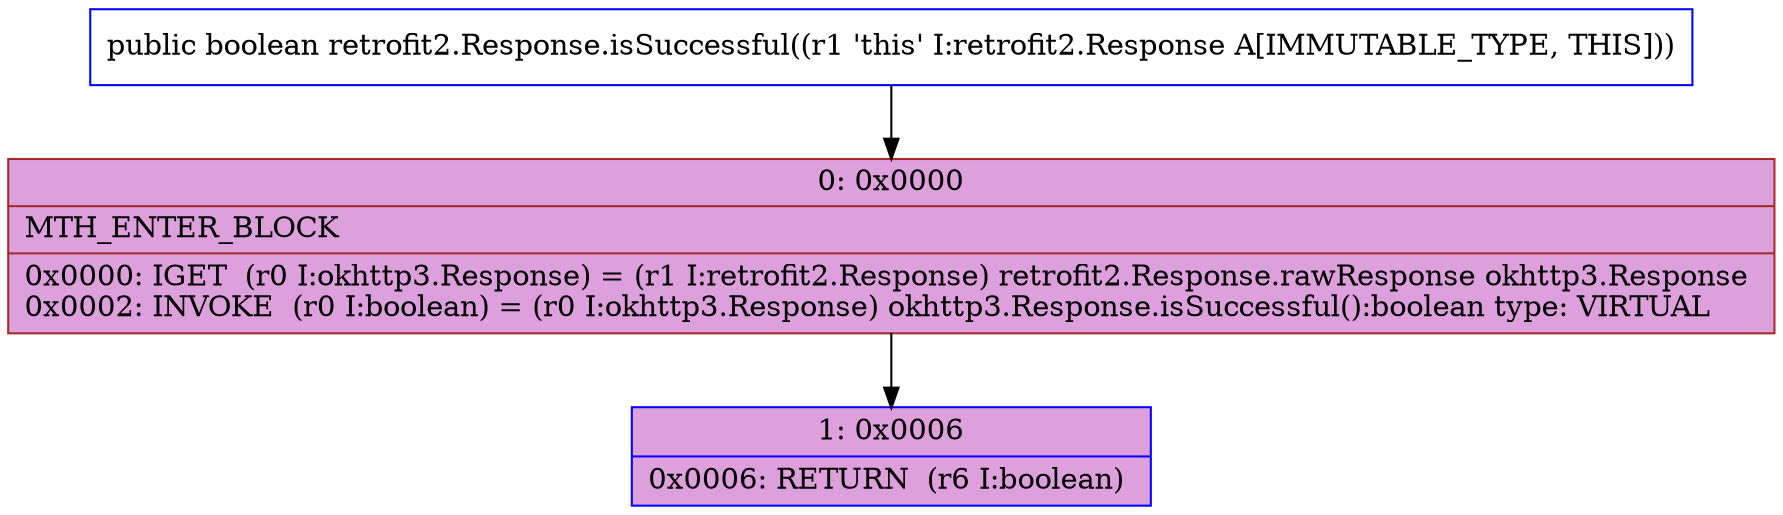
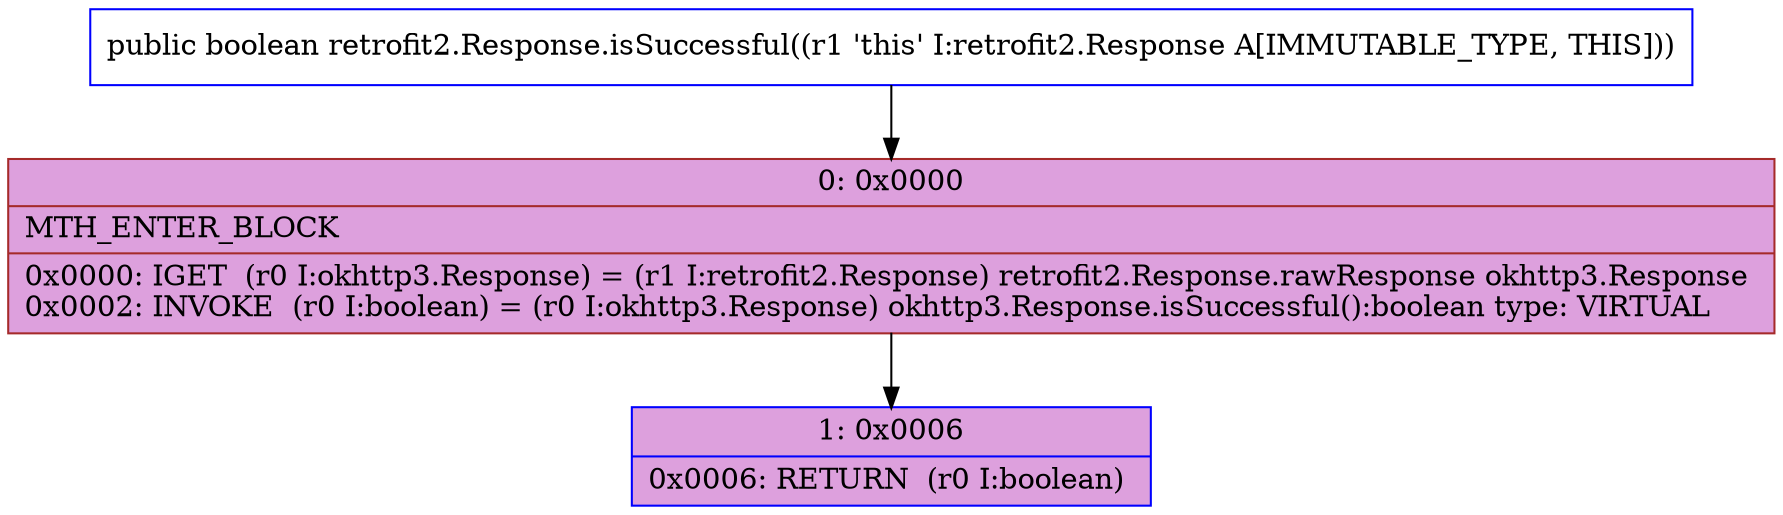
(891, 480) -> (891, 480)
